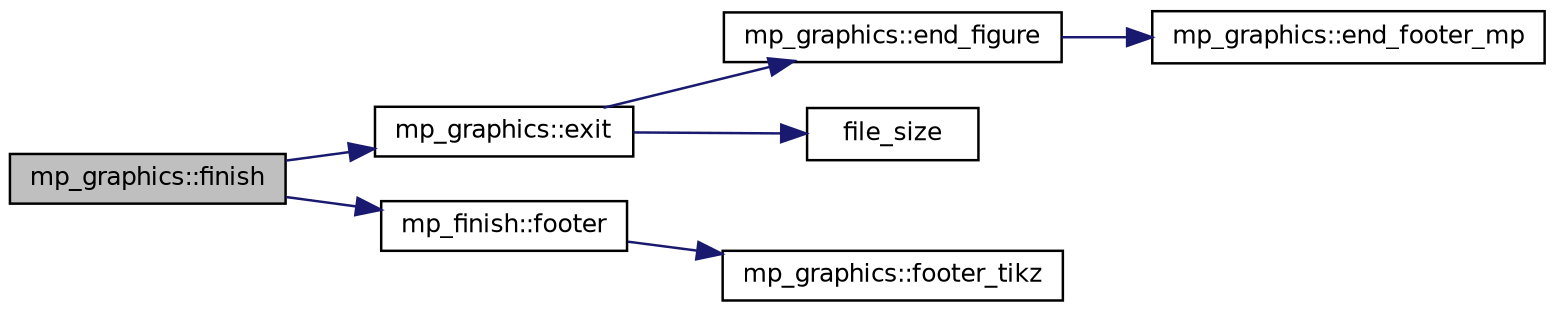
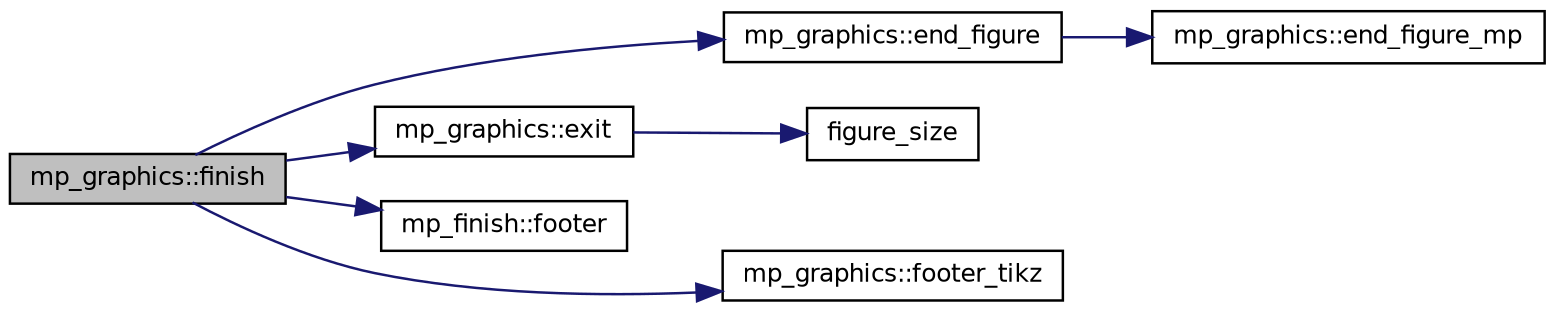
(1348, 37) -> (1348, 37)
(686, 87) -> (440, 70)
(893, 134) -> (893, 134)
(662, 246) -> (437, 283)
